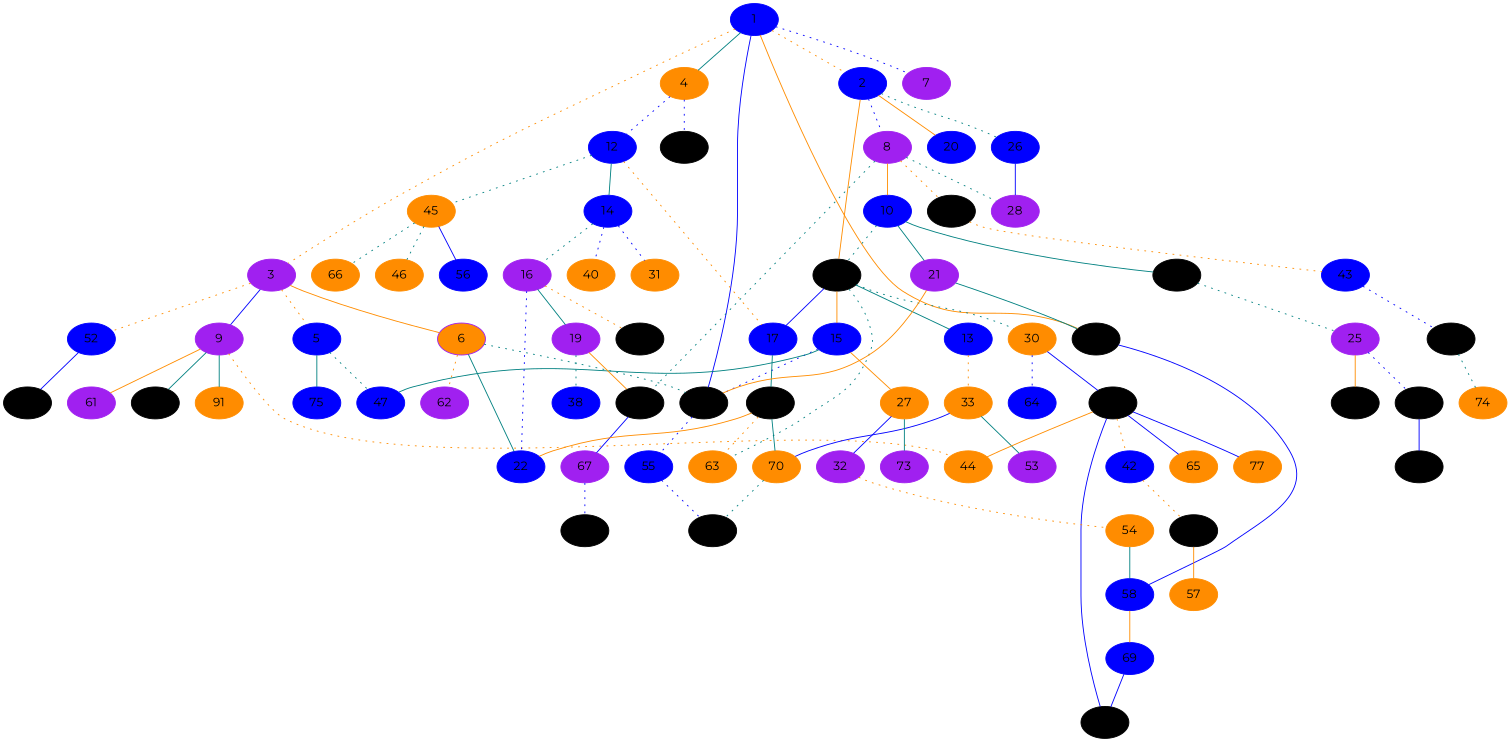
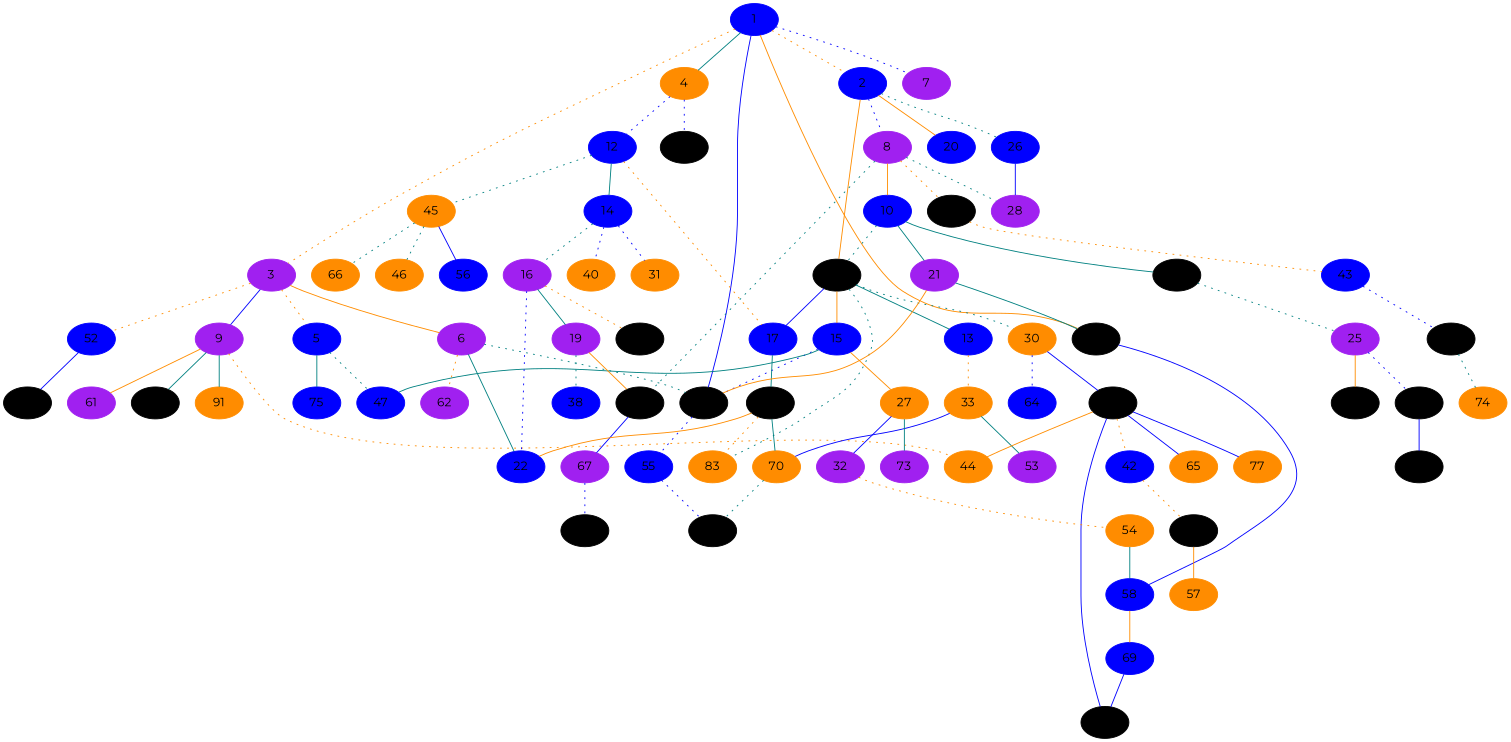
(462, 339) -> (462, 339)
(713, 467) -> (713, 467)
